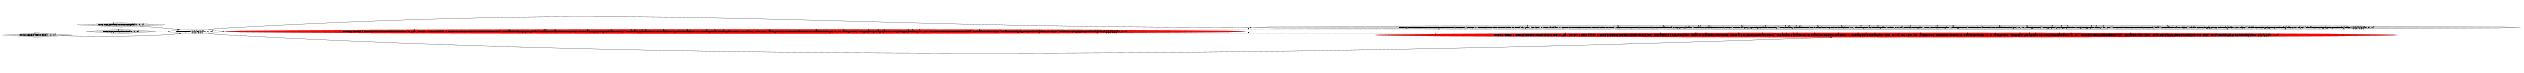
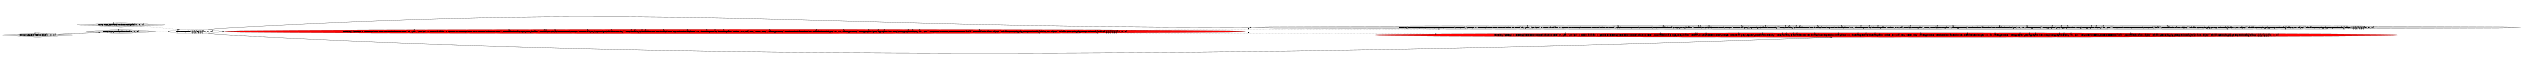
(159, 28) -> (159, 28)
(120, 36) -> (79, 33)
